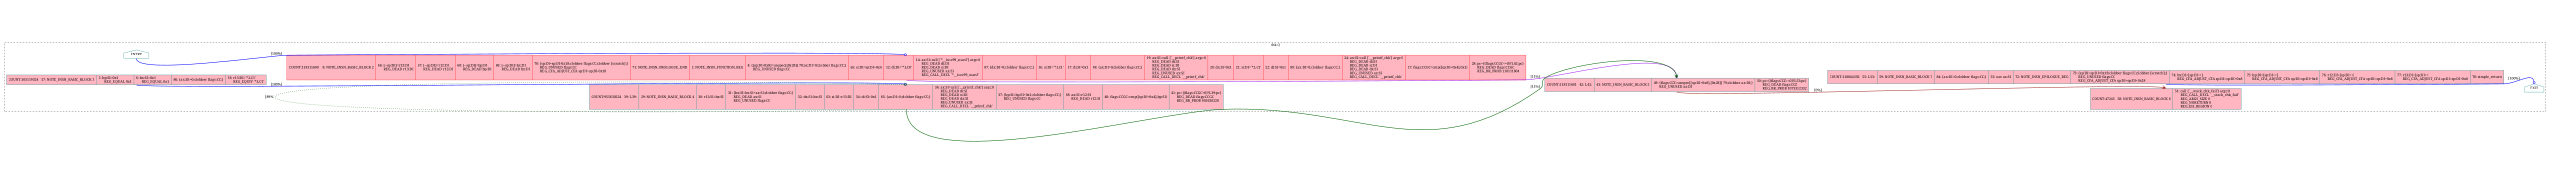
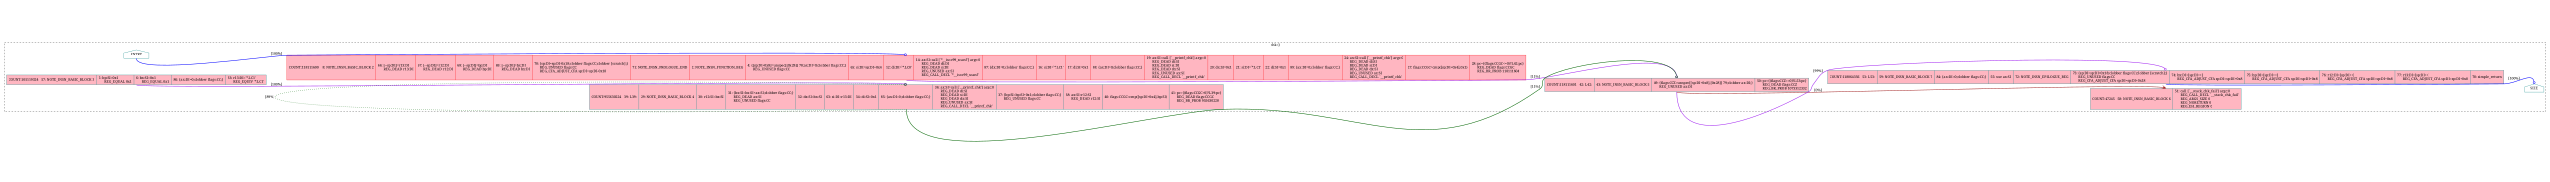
none -> (1902, 64)
(520, 85) -> (520, 85)
(2534, 88) -> (2534, 88)
(1296, 113) -> (1296, 113)
